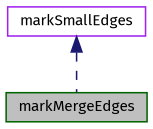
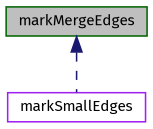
(77, 72) -> (77, 72)
